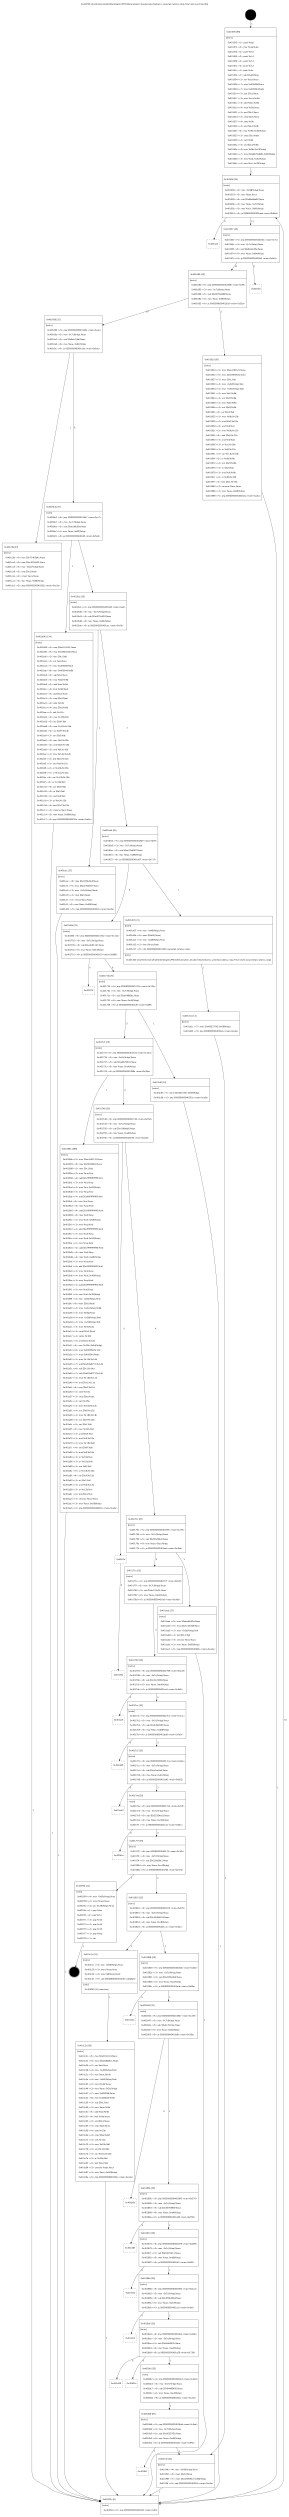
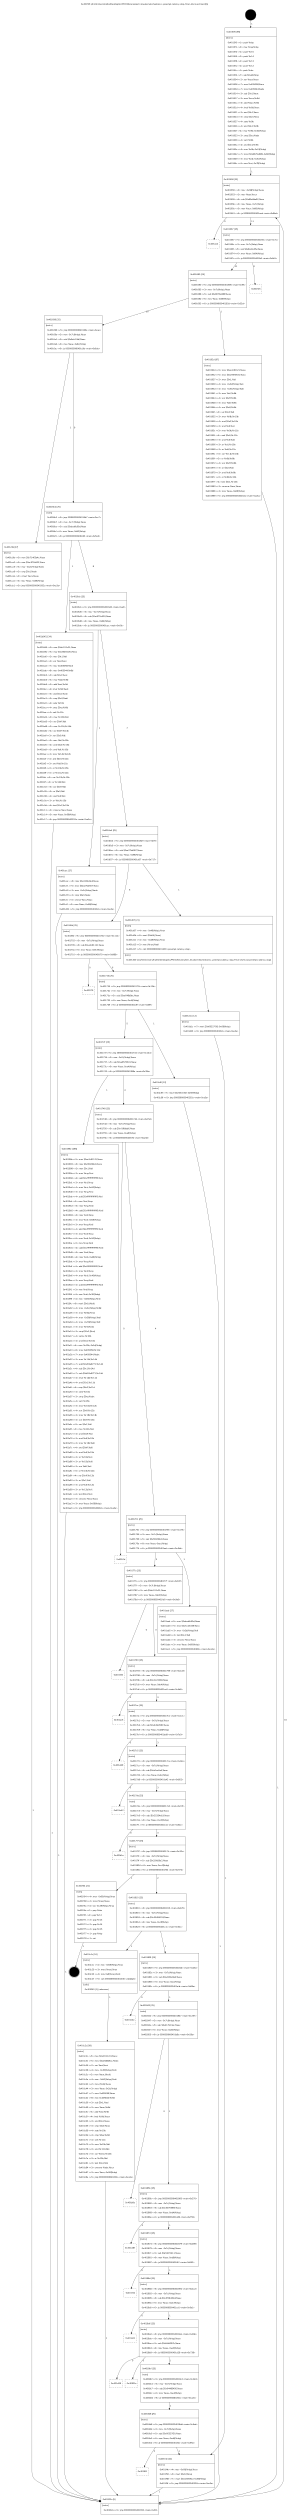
(119, 1617) -> (133, 1637)
(203, 2096) -> none
